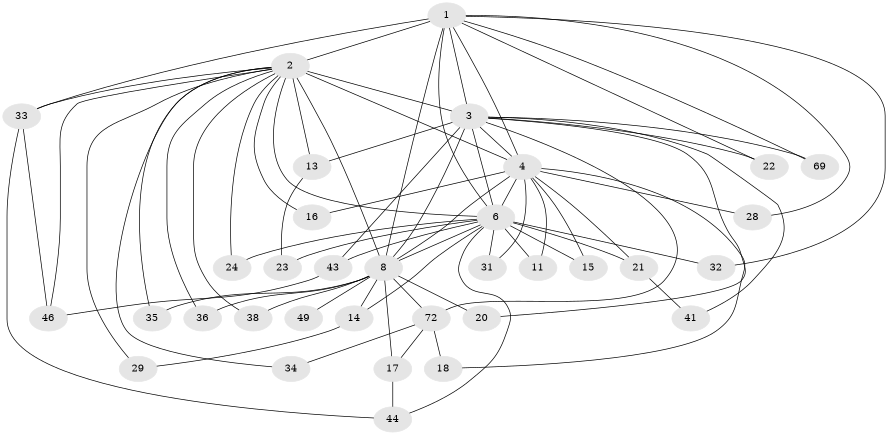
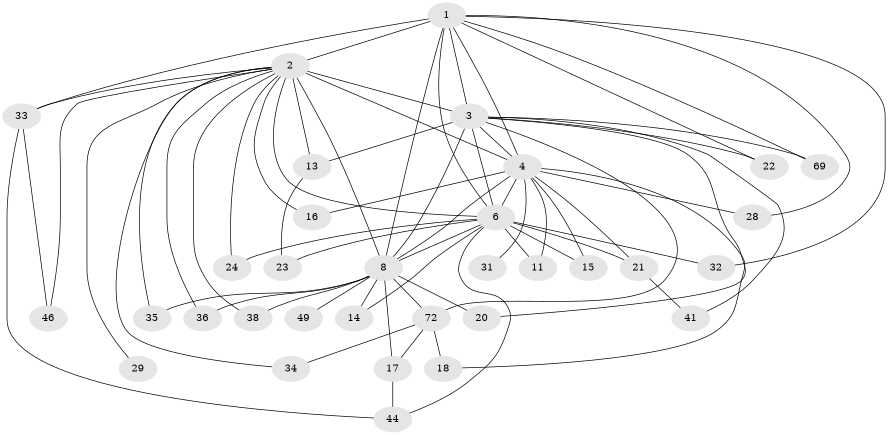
(492, 243) -> none
(333, 268) -> none
(249, 351) -> none
